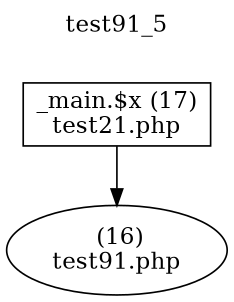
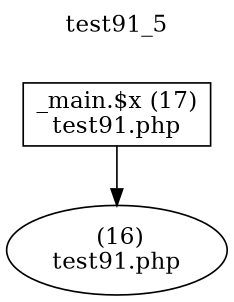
(117, 114) -> (117, 114)
